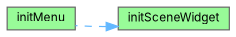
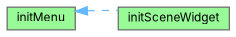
(91, 26) -> (103, 10)
